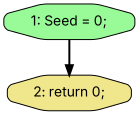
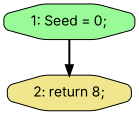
(69, 93) -> (69, 93)
